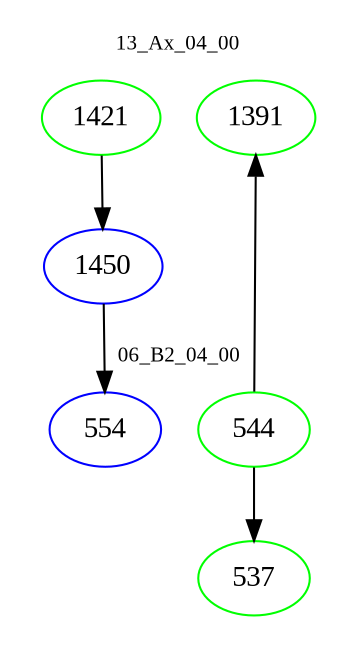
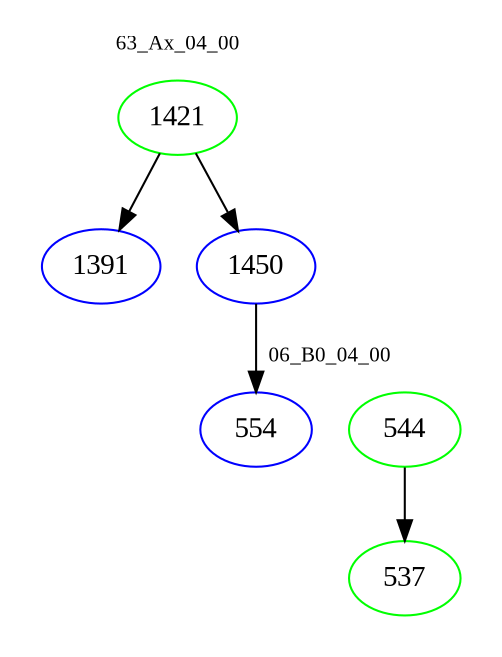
(179, 44) -> (179, 44)
(256, 118) -> (101, 266)
(255, 284) -> (145, 182)
(180, 356) -> (330, 356)
